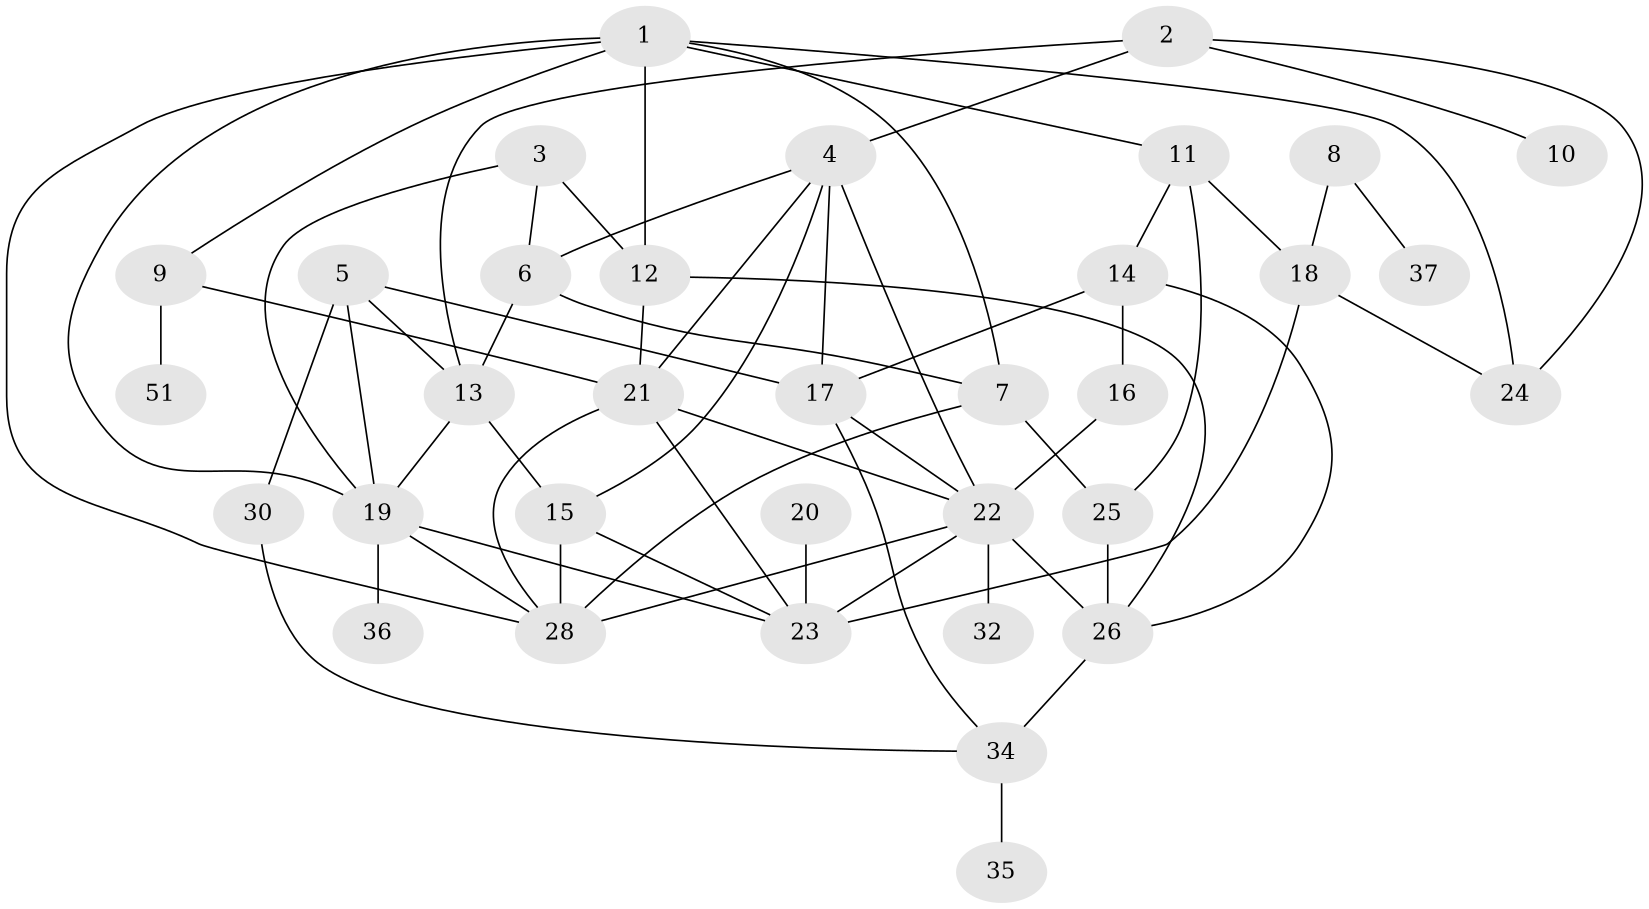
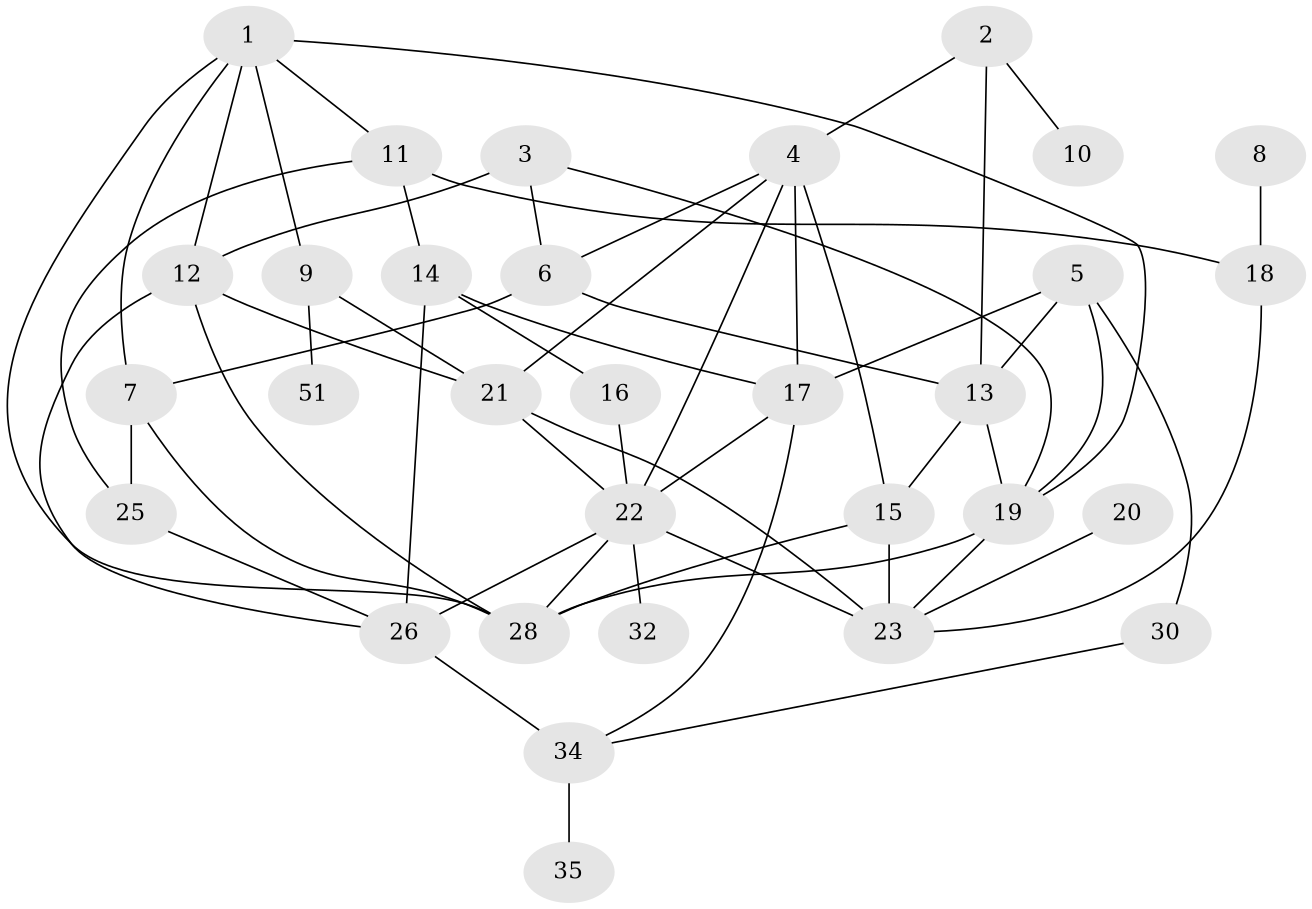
(1425, 275) -> none
(1516, 395) -> none
(499, 489) -> (312, 486)
(378, 633) -> none
